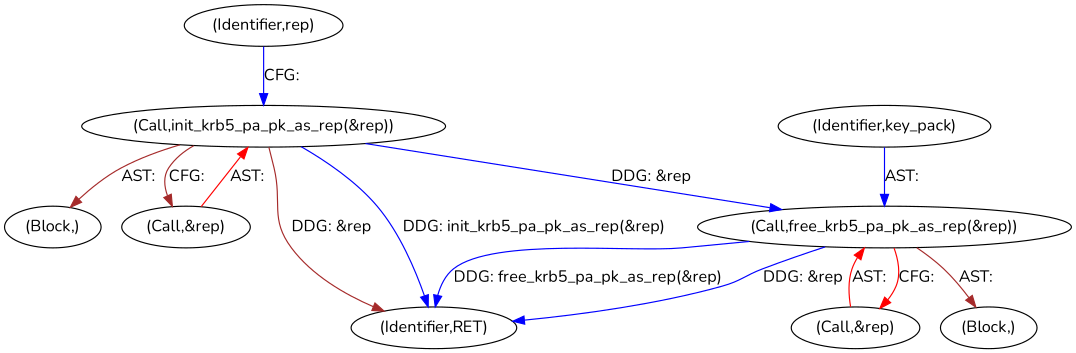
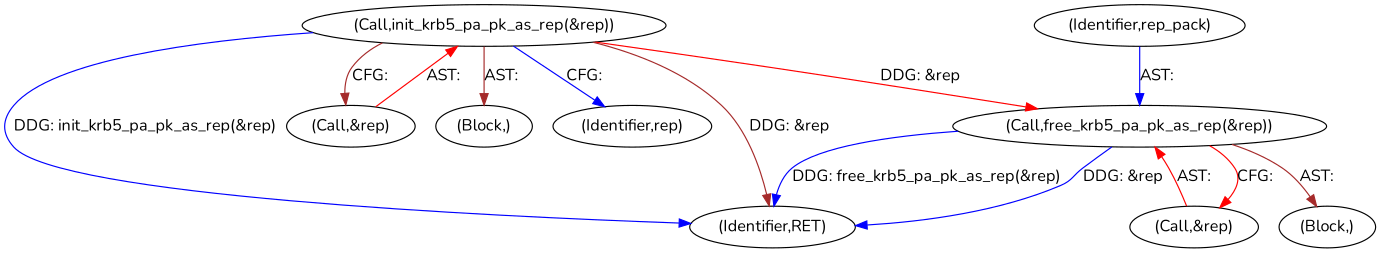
(264, 70) -> (554, 73)
(885, 126) -> (1140, 25)
(568, 176) -> (811, 73)
